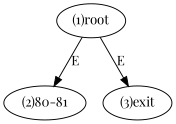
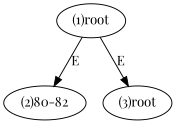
(45, 103) -> (45, 103)
(137, 103) -> (137, 103)
